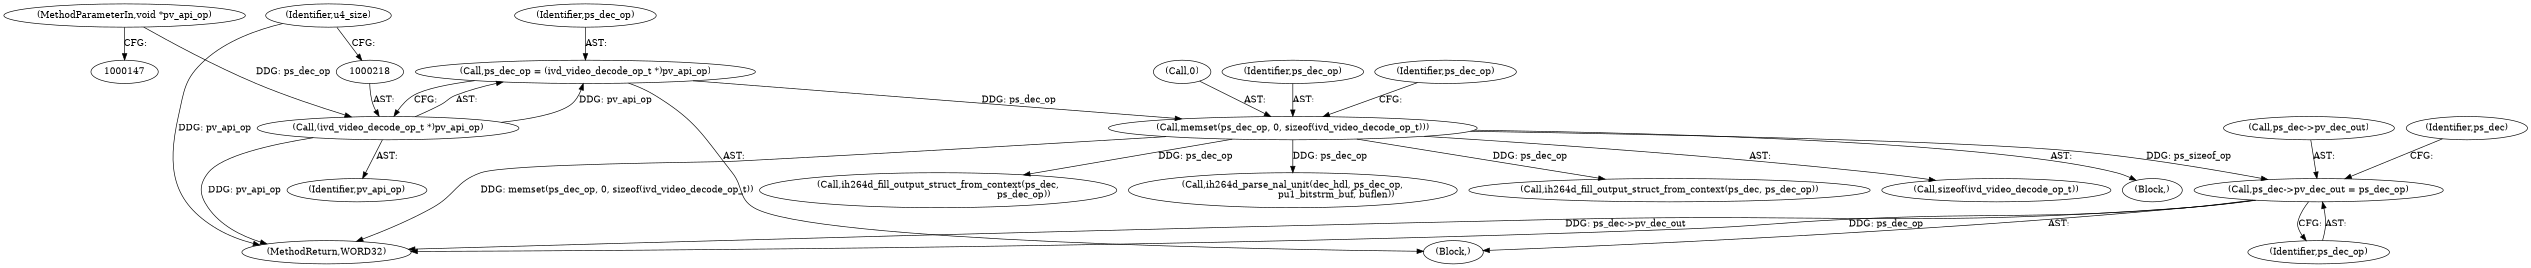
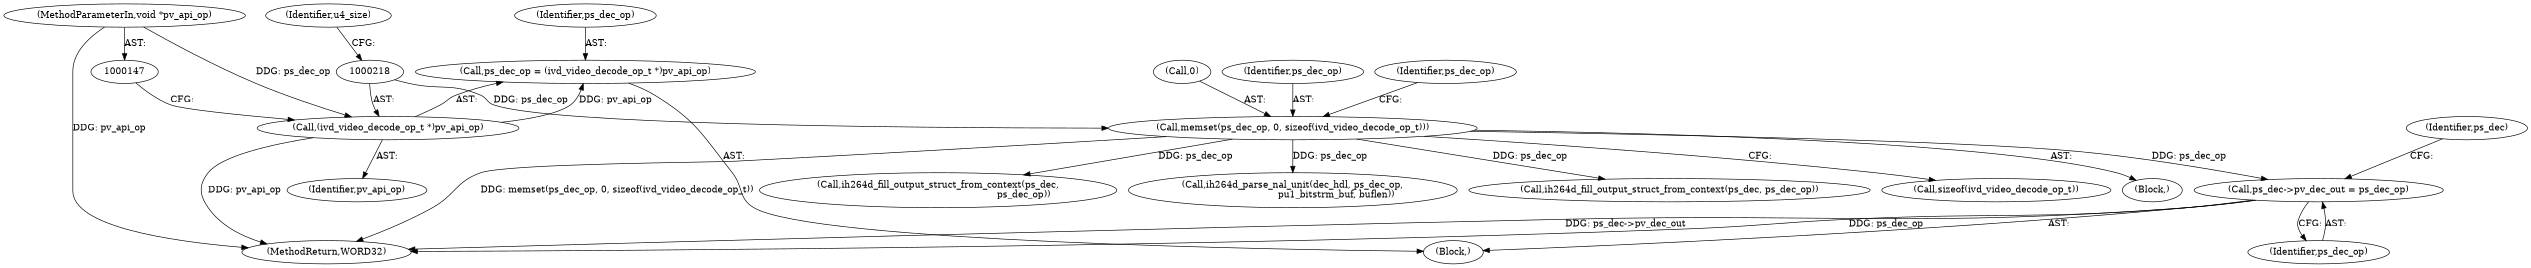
(137, 44) -> (137, 44)
(433, 88) -> (209, 111)
(934, 100) -> (745, 124)
(177, 126) -> (74, 196)
(2309, 128) -> none
(1762, 156) -> (1762, 156)
(2189, 156) -> (2189, 156)
